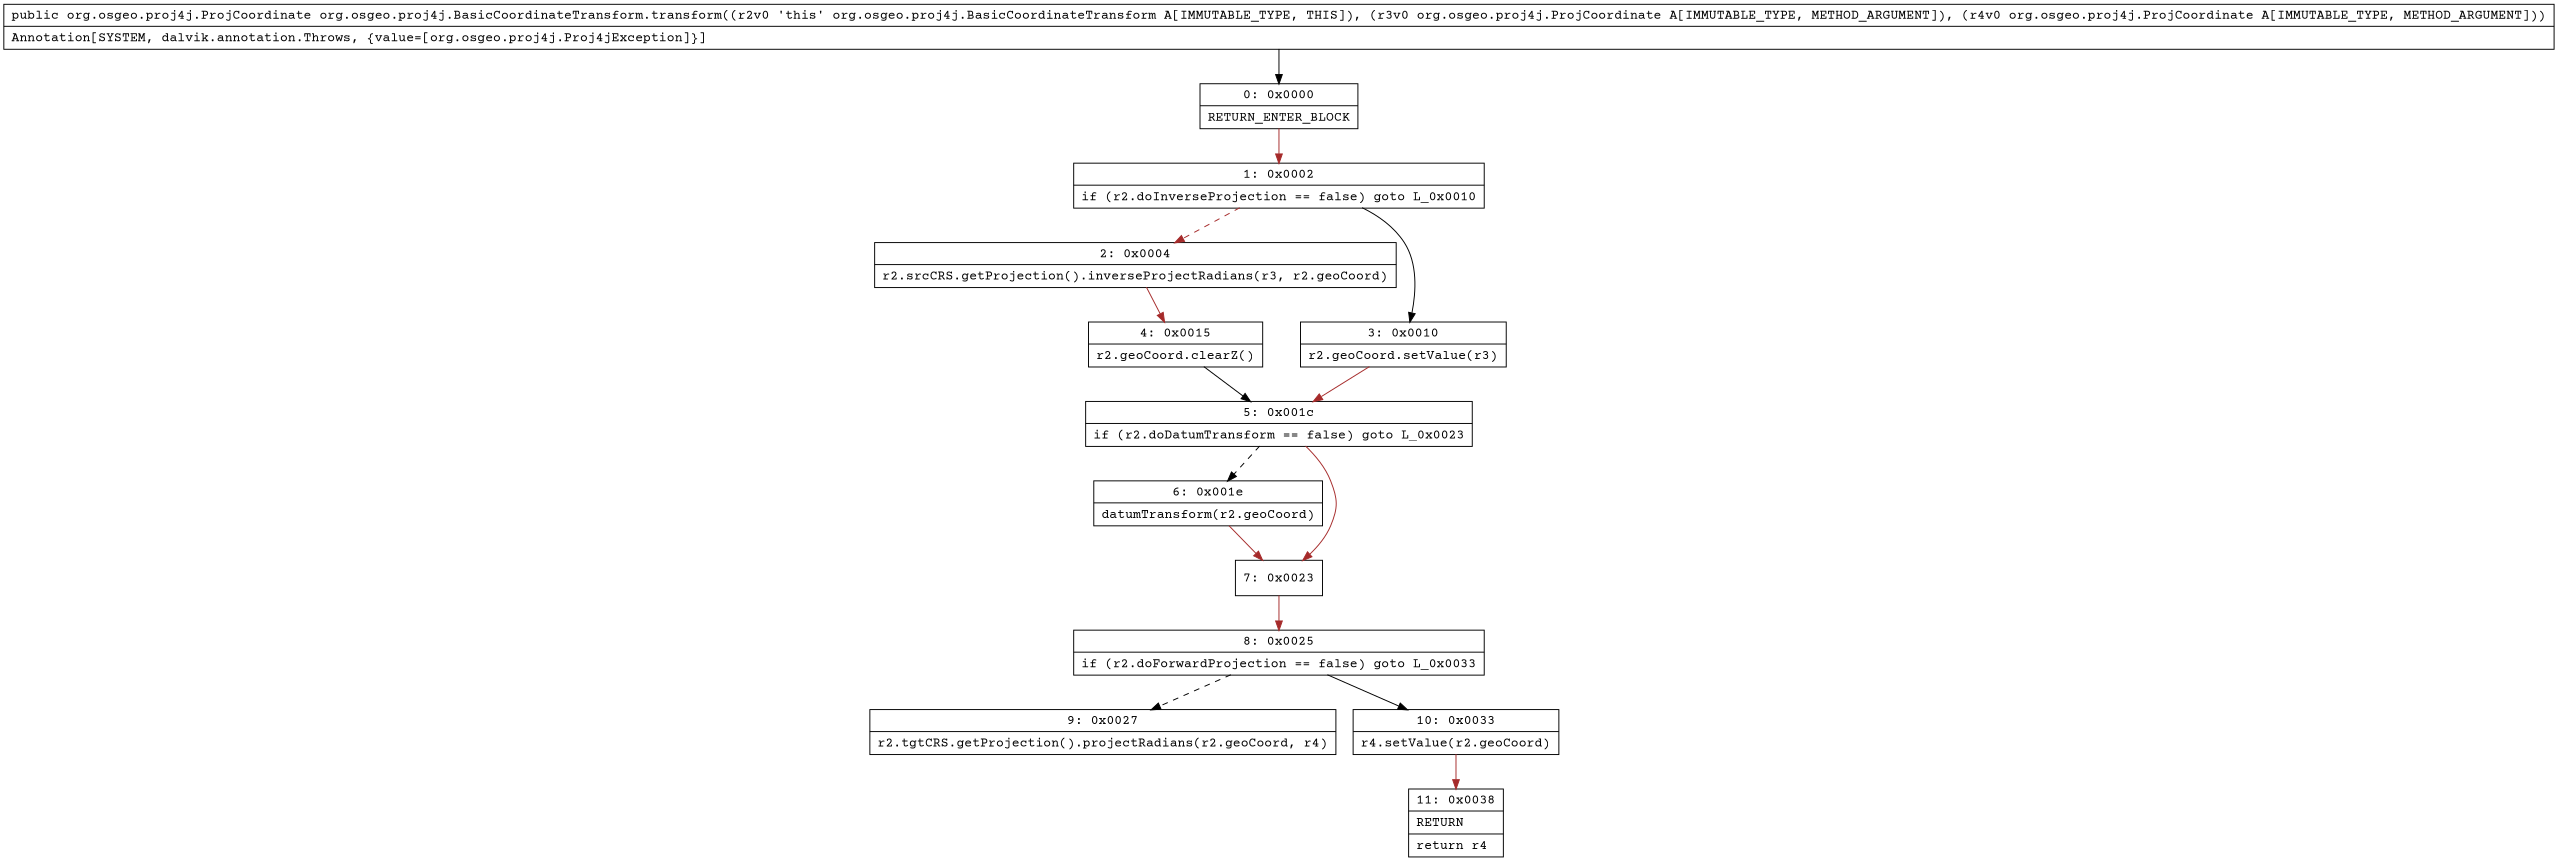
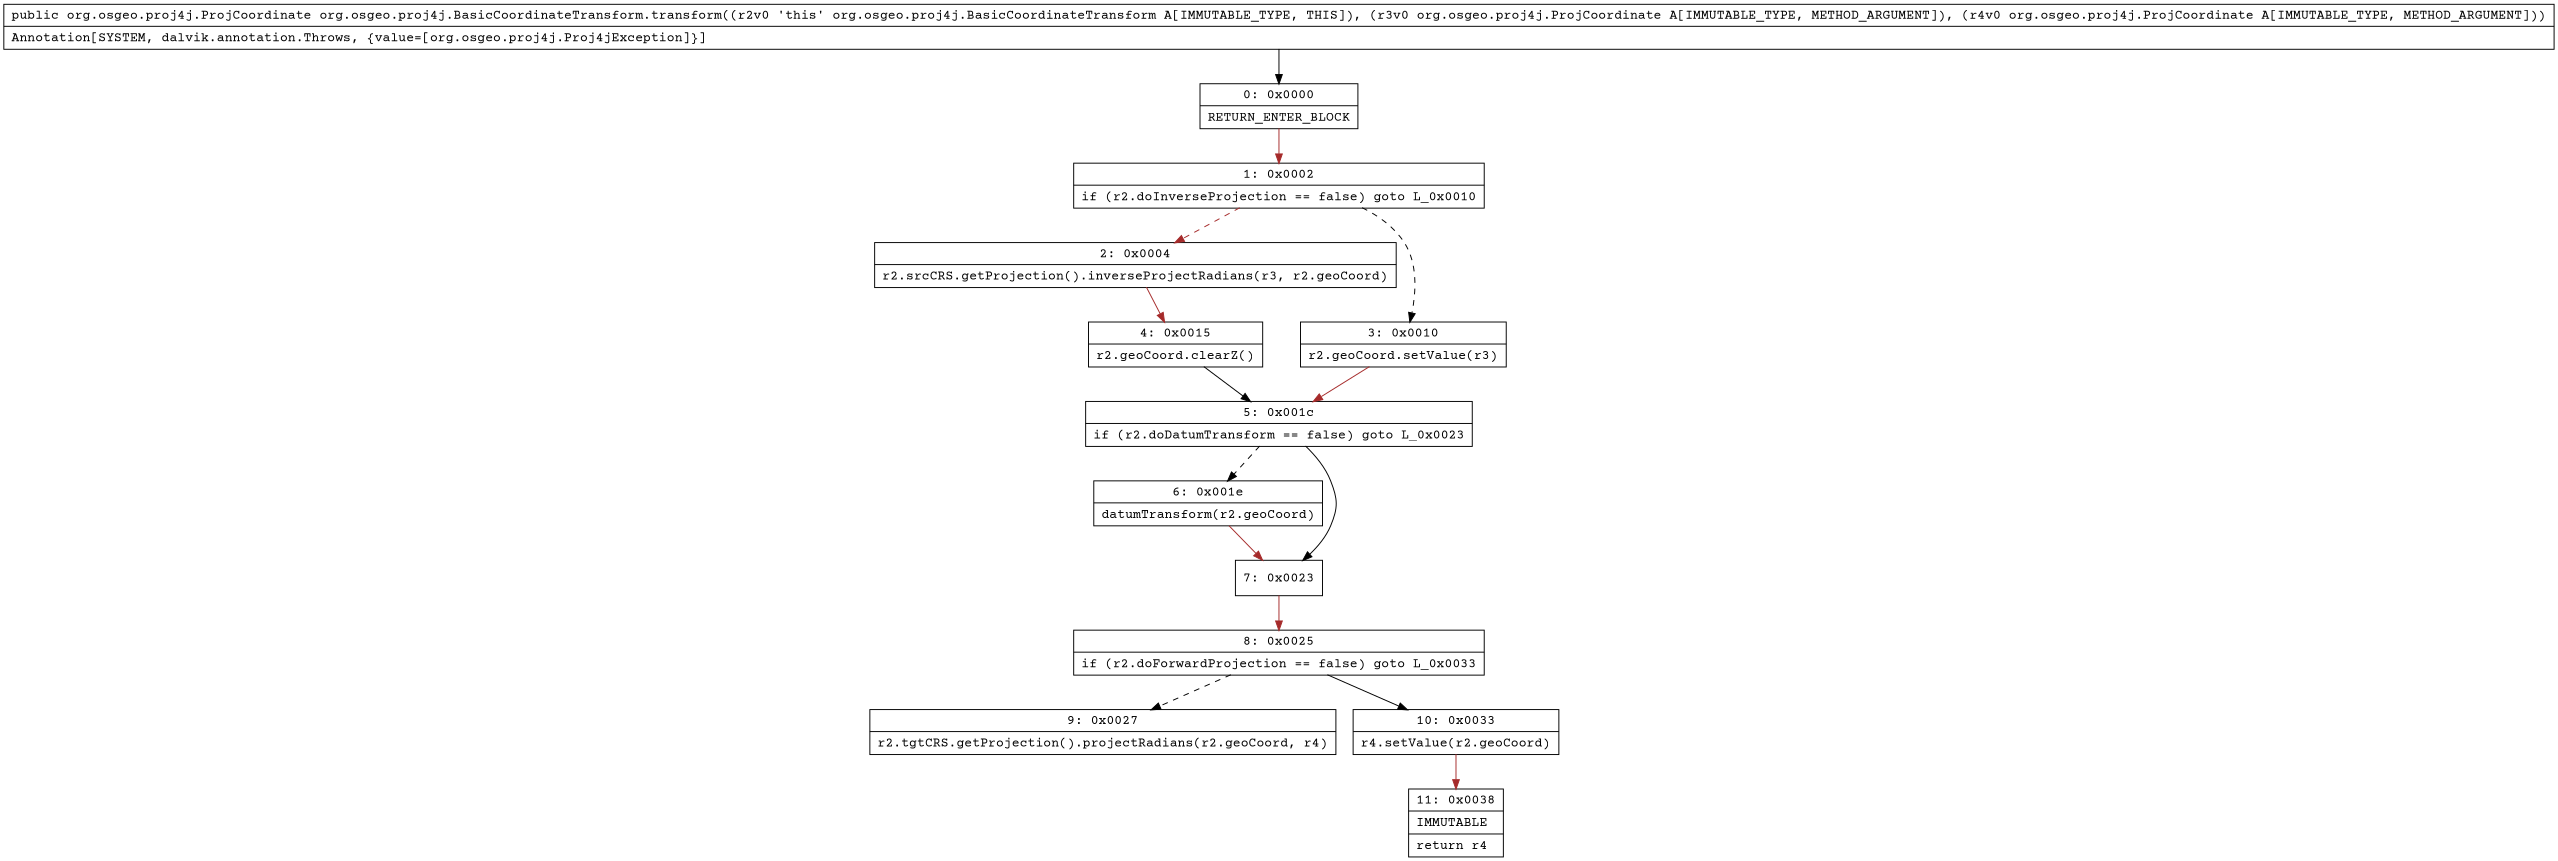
(1408, 250) -> (1408, 250)
(1336, 499) -> (1336, 499)
(1440, 822) -> (1452, 822)
